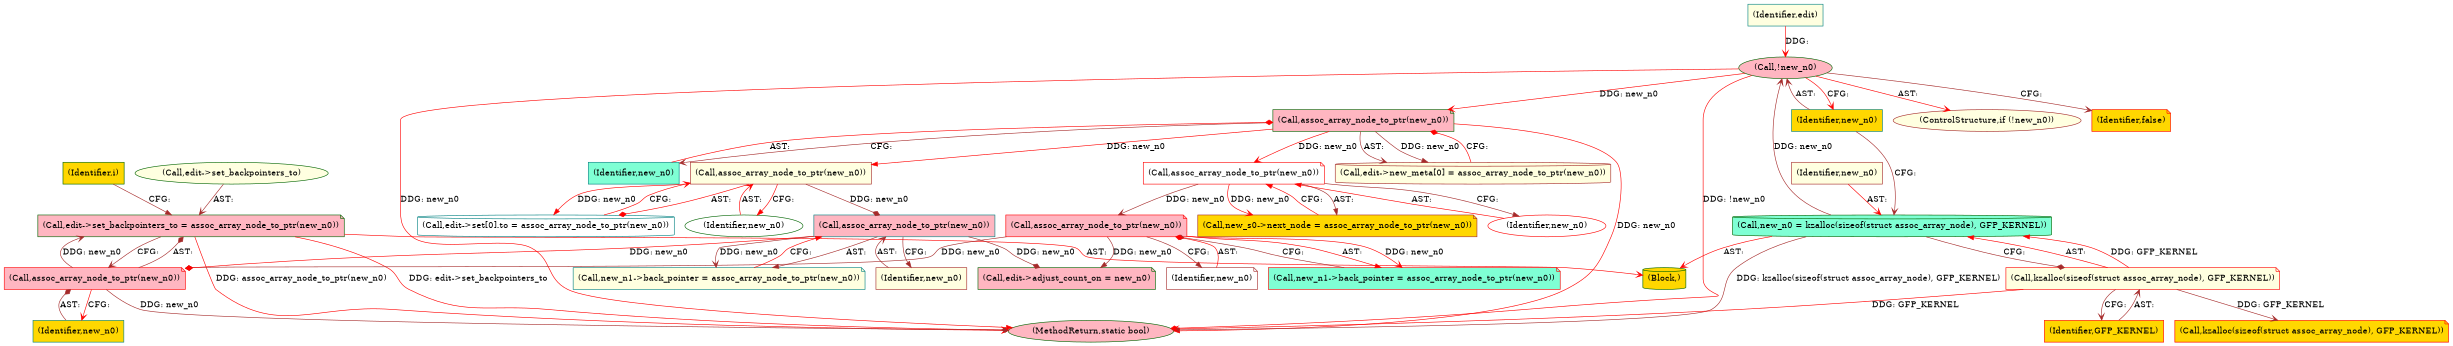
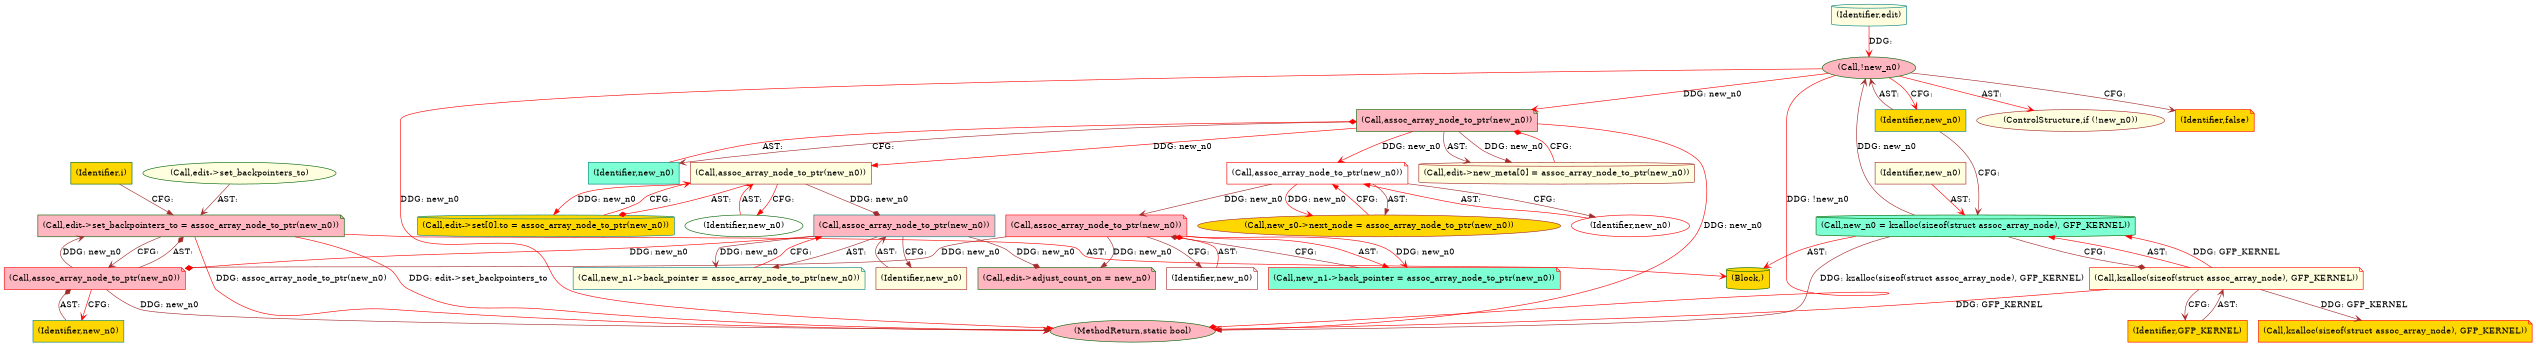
(1785, 15) -> (1869, 15)
(546, 226) -> (546, 226)
(1337, 226) -> (1379, 226)
